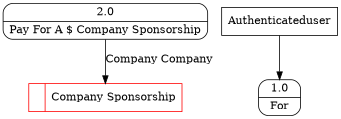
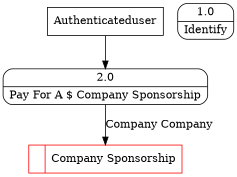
(280, 54) -> (105, 48)
(280, 106) -> (206, 30)
